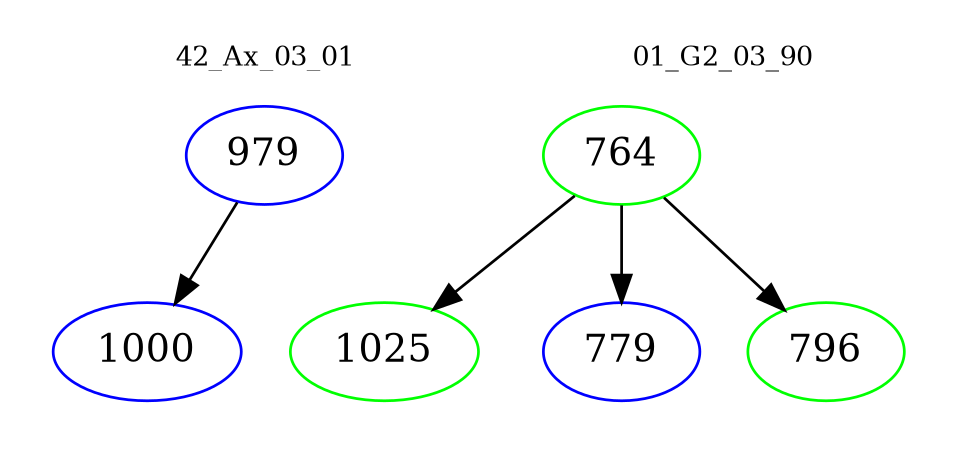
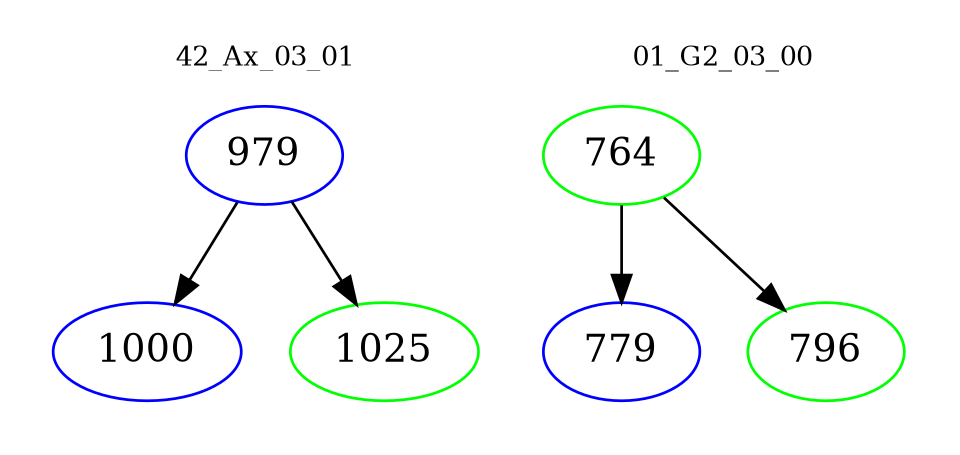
(724, 59) -> (724, 59)
(539, 225) -> (317, 241)
